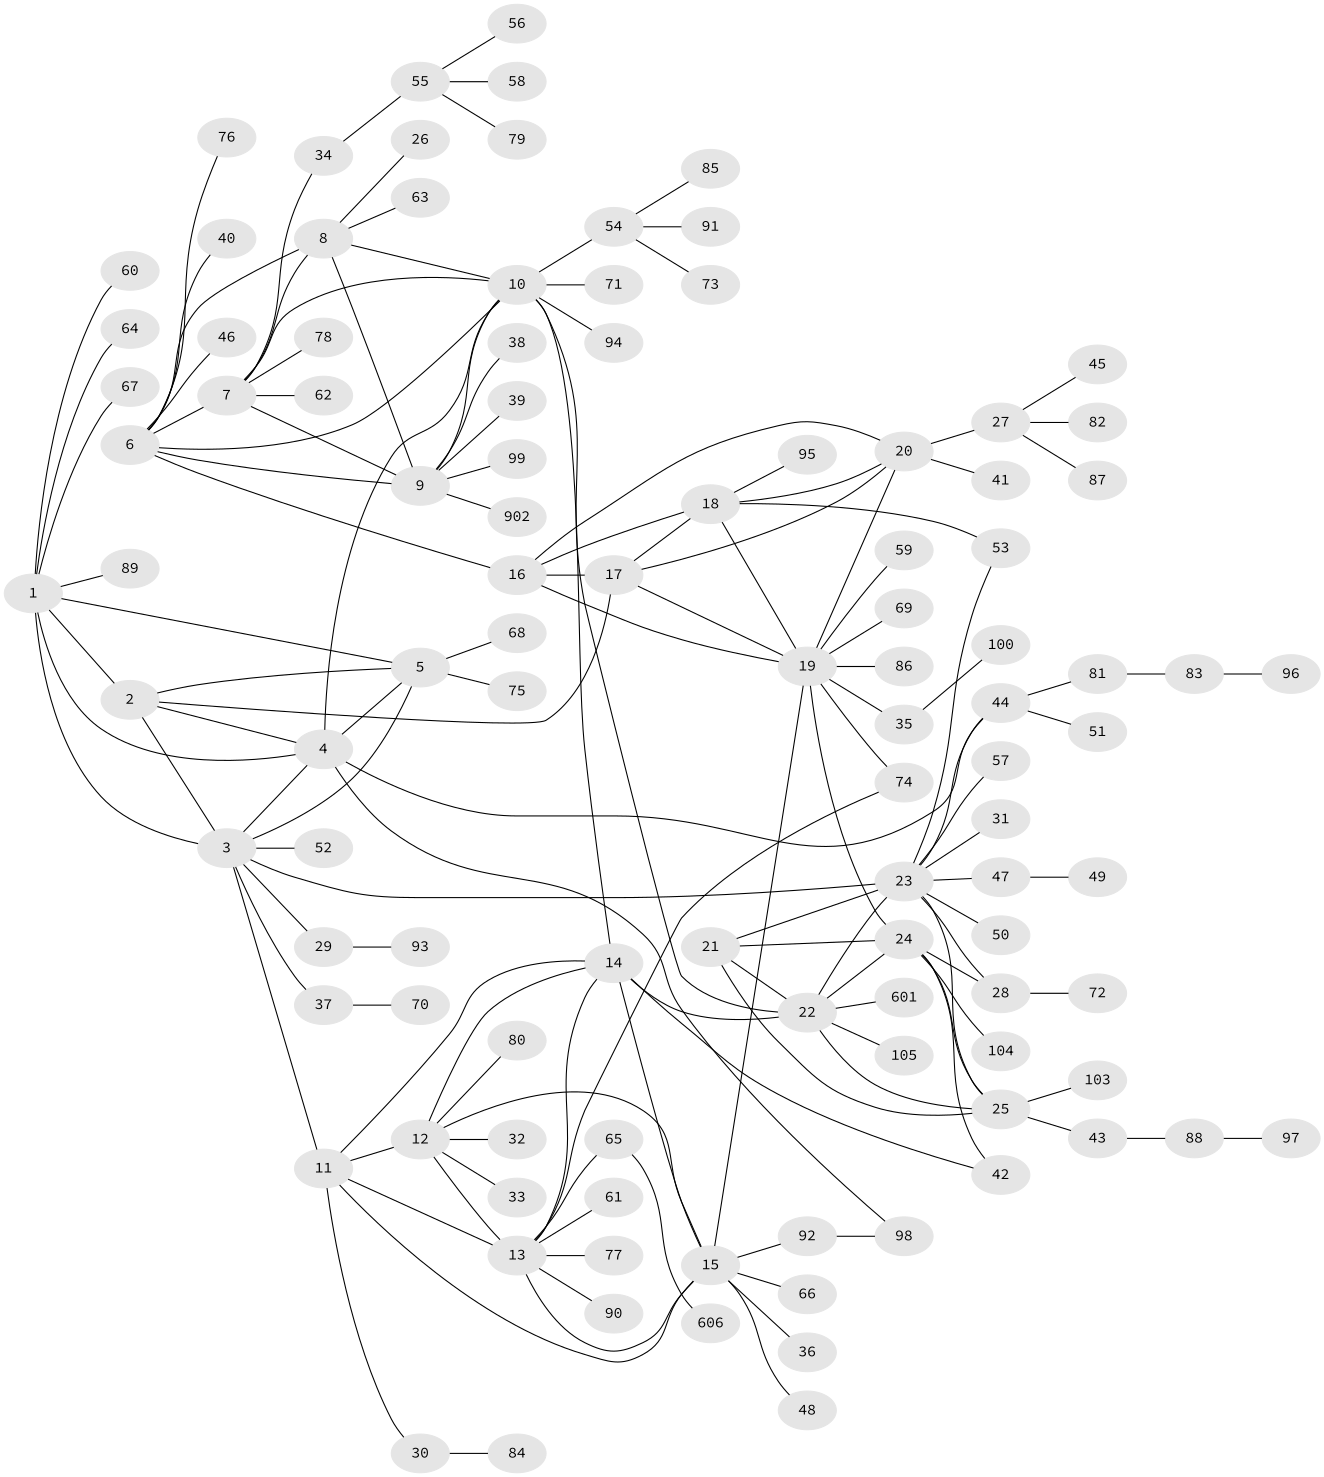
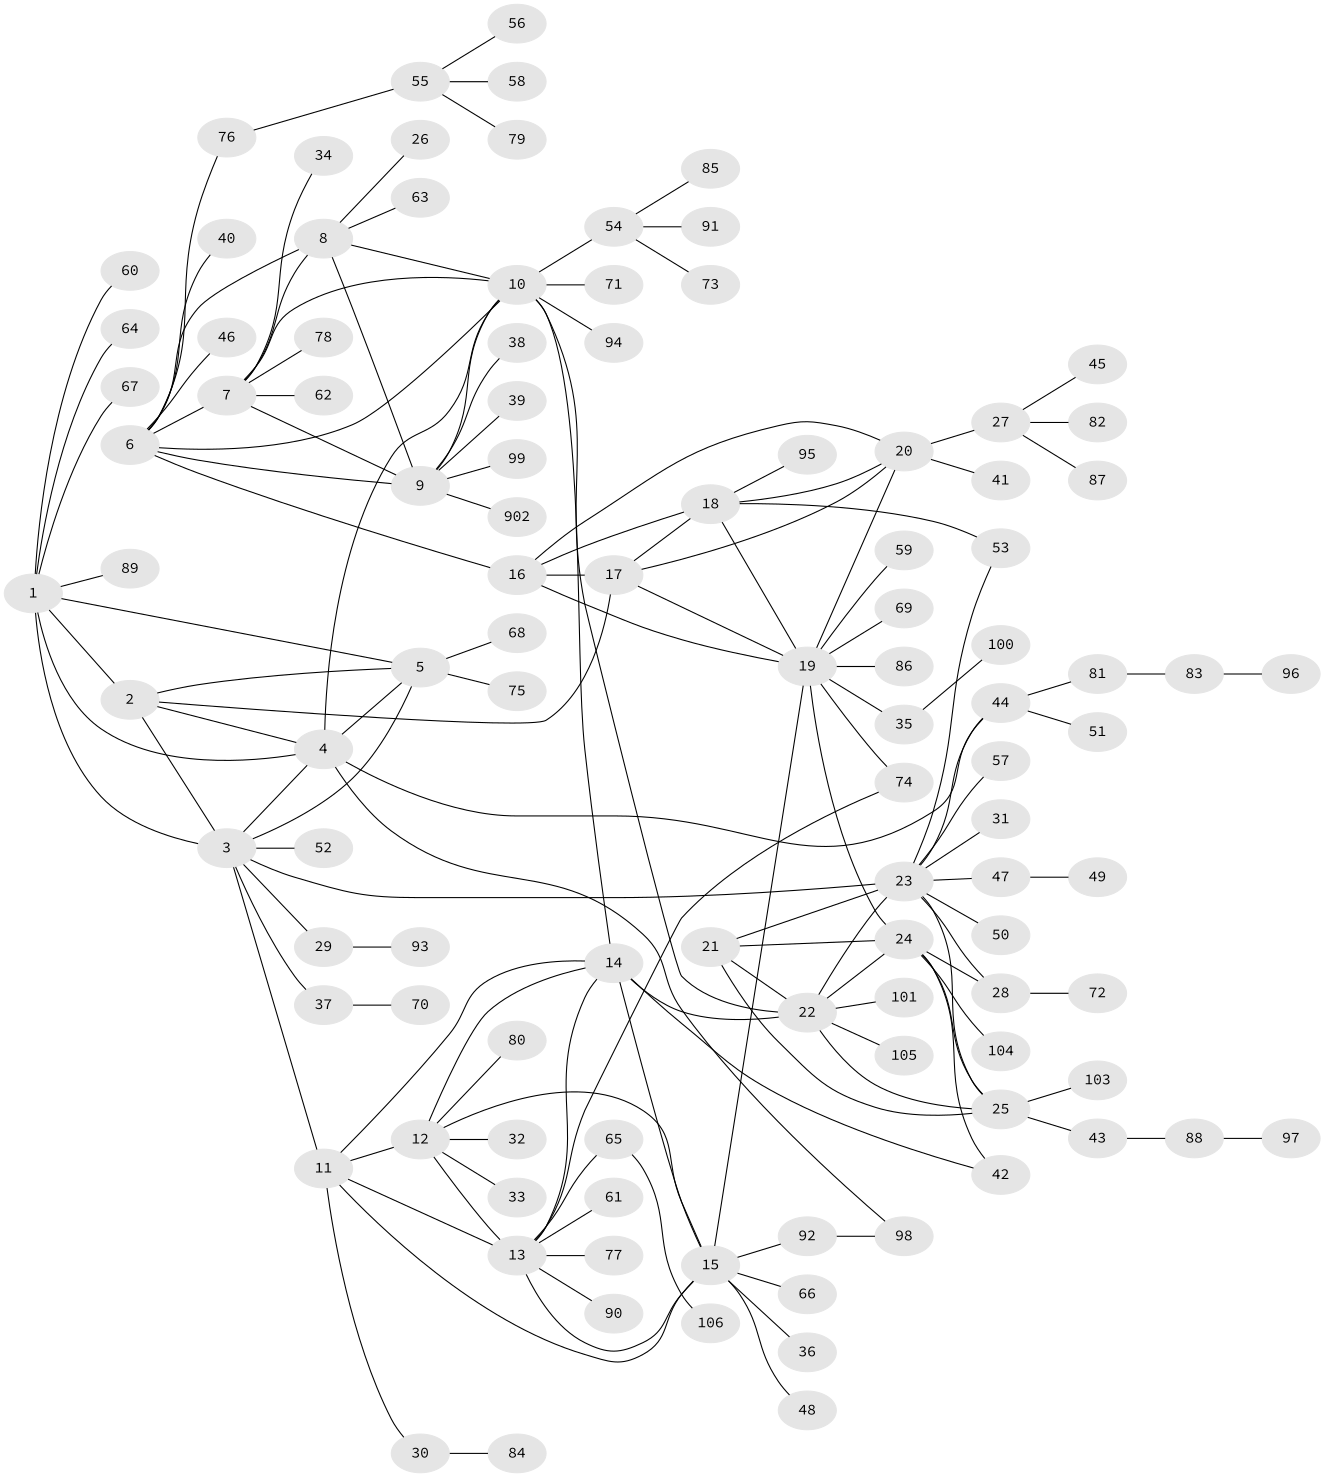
(372, 119) -> (324, 110)
(904, 998) -> (904, 998)
(711, 1323) -> (711, 1323)
